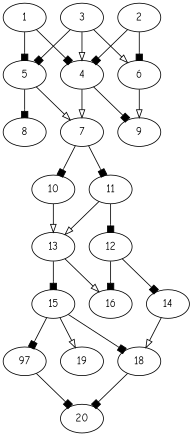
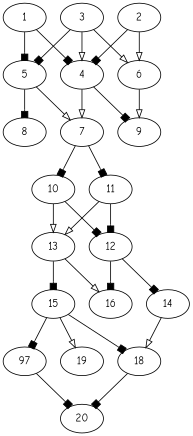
(139, 42) -> (139, 42)
none -> (78, 215)
